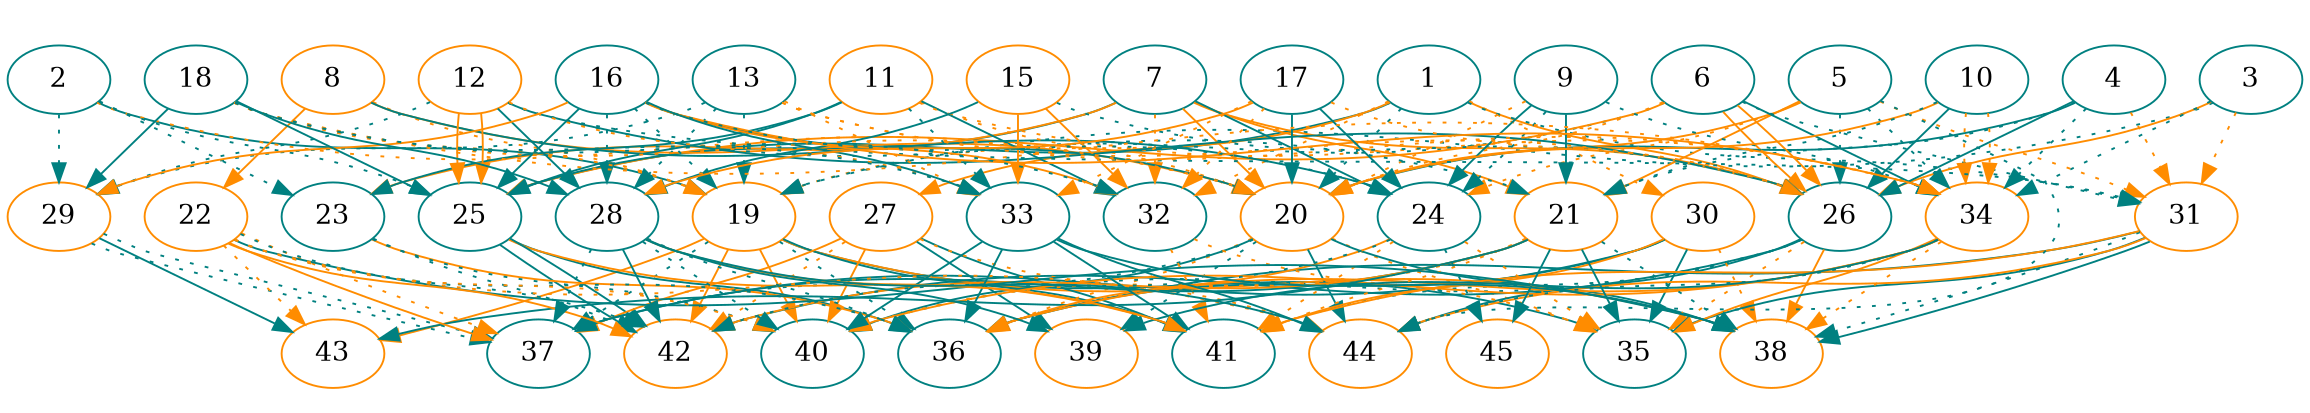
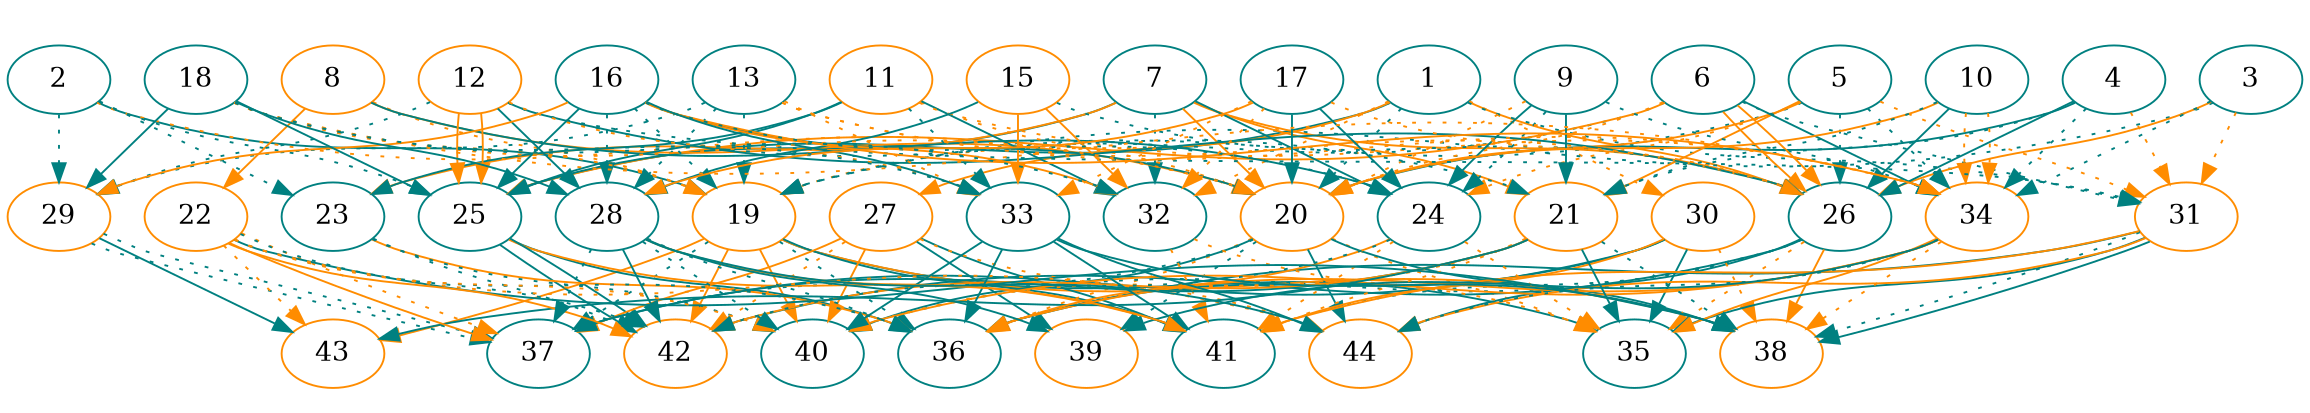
(1155, 139) -> (1155, 139)
(1866, 306) -> (1302, 149)
(1497, 354) -> none
